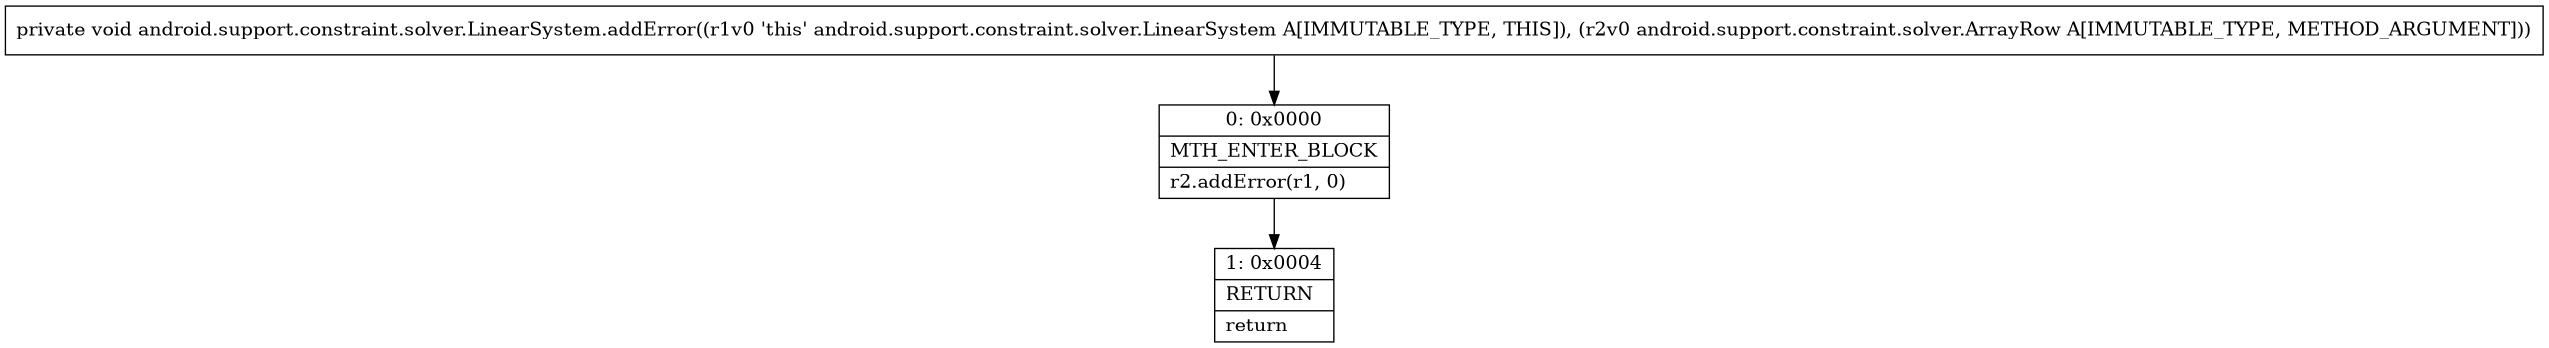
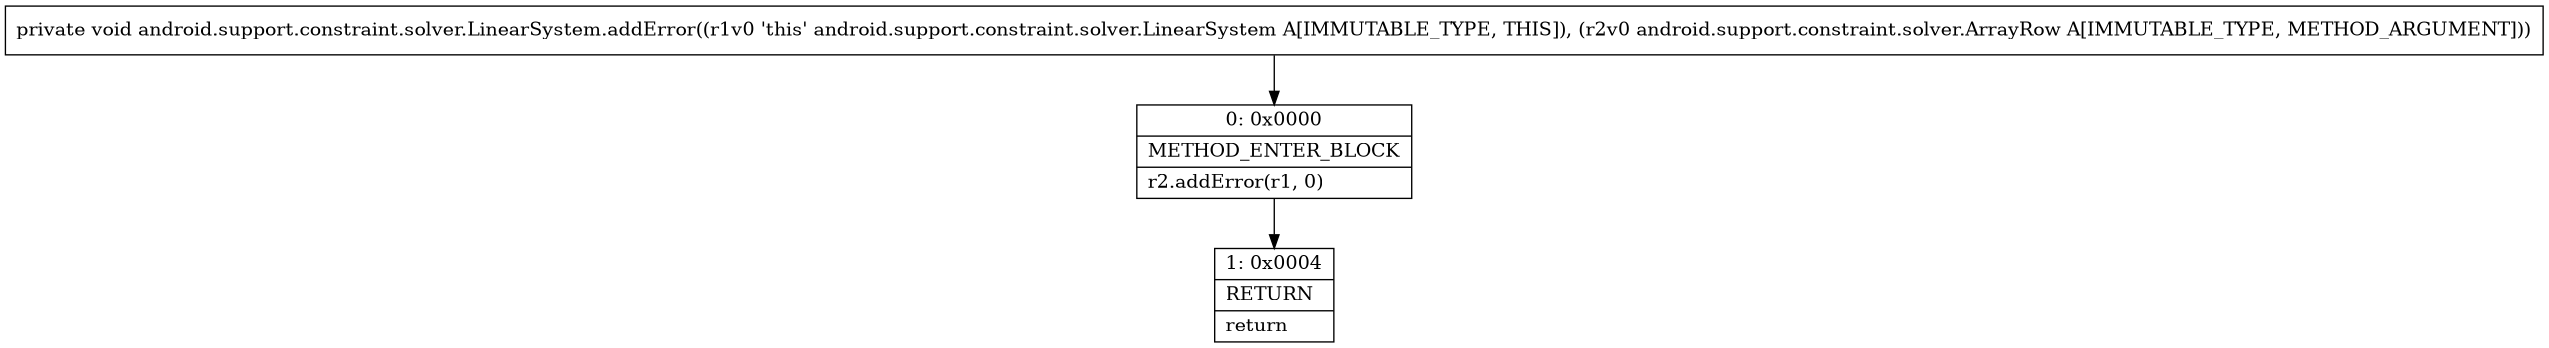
(1274, 151) -> (1274, 151)
